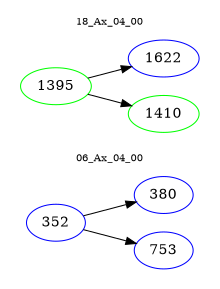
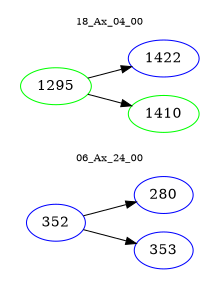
(164, 59) -> (164, 59)
(56, 86) -> (56, 86)
(110, 159) -> (110, 159)
(164, 195) -> (164, 195)
(164, 250) -> (164, 250)
